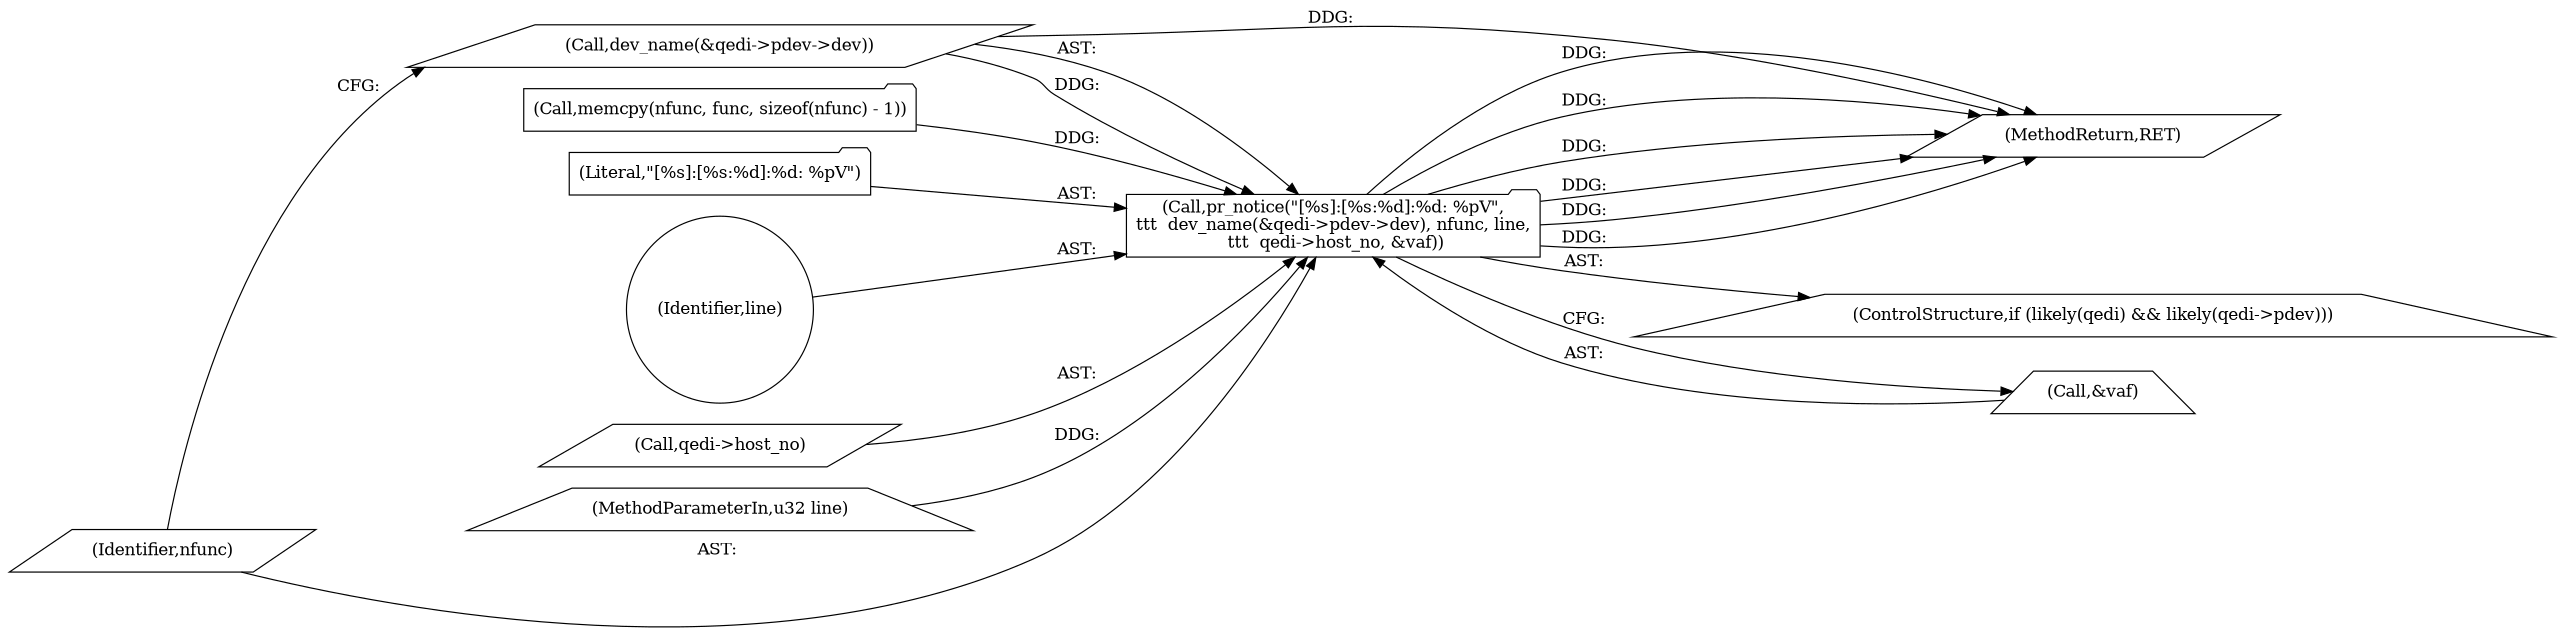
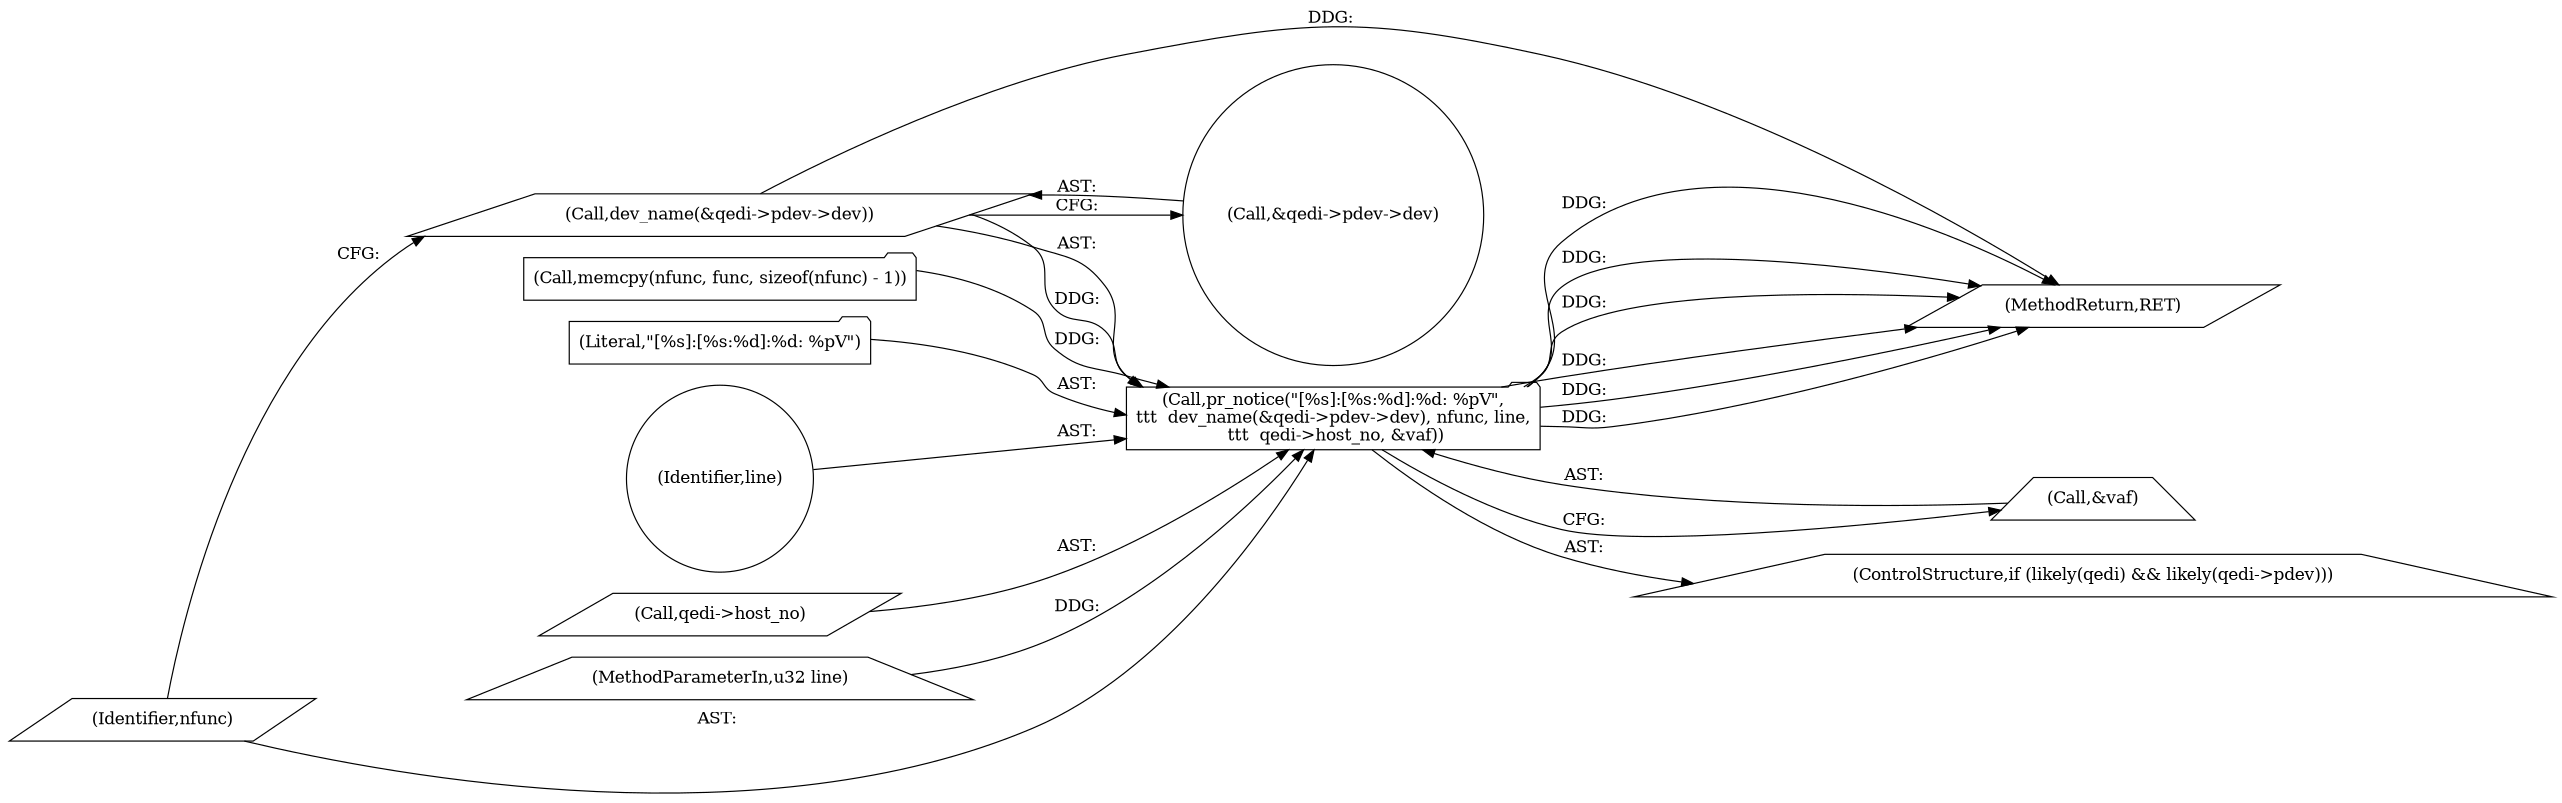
none -> (1333, 215)
